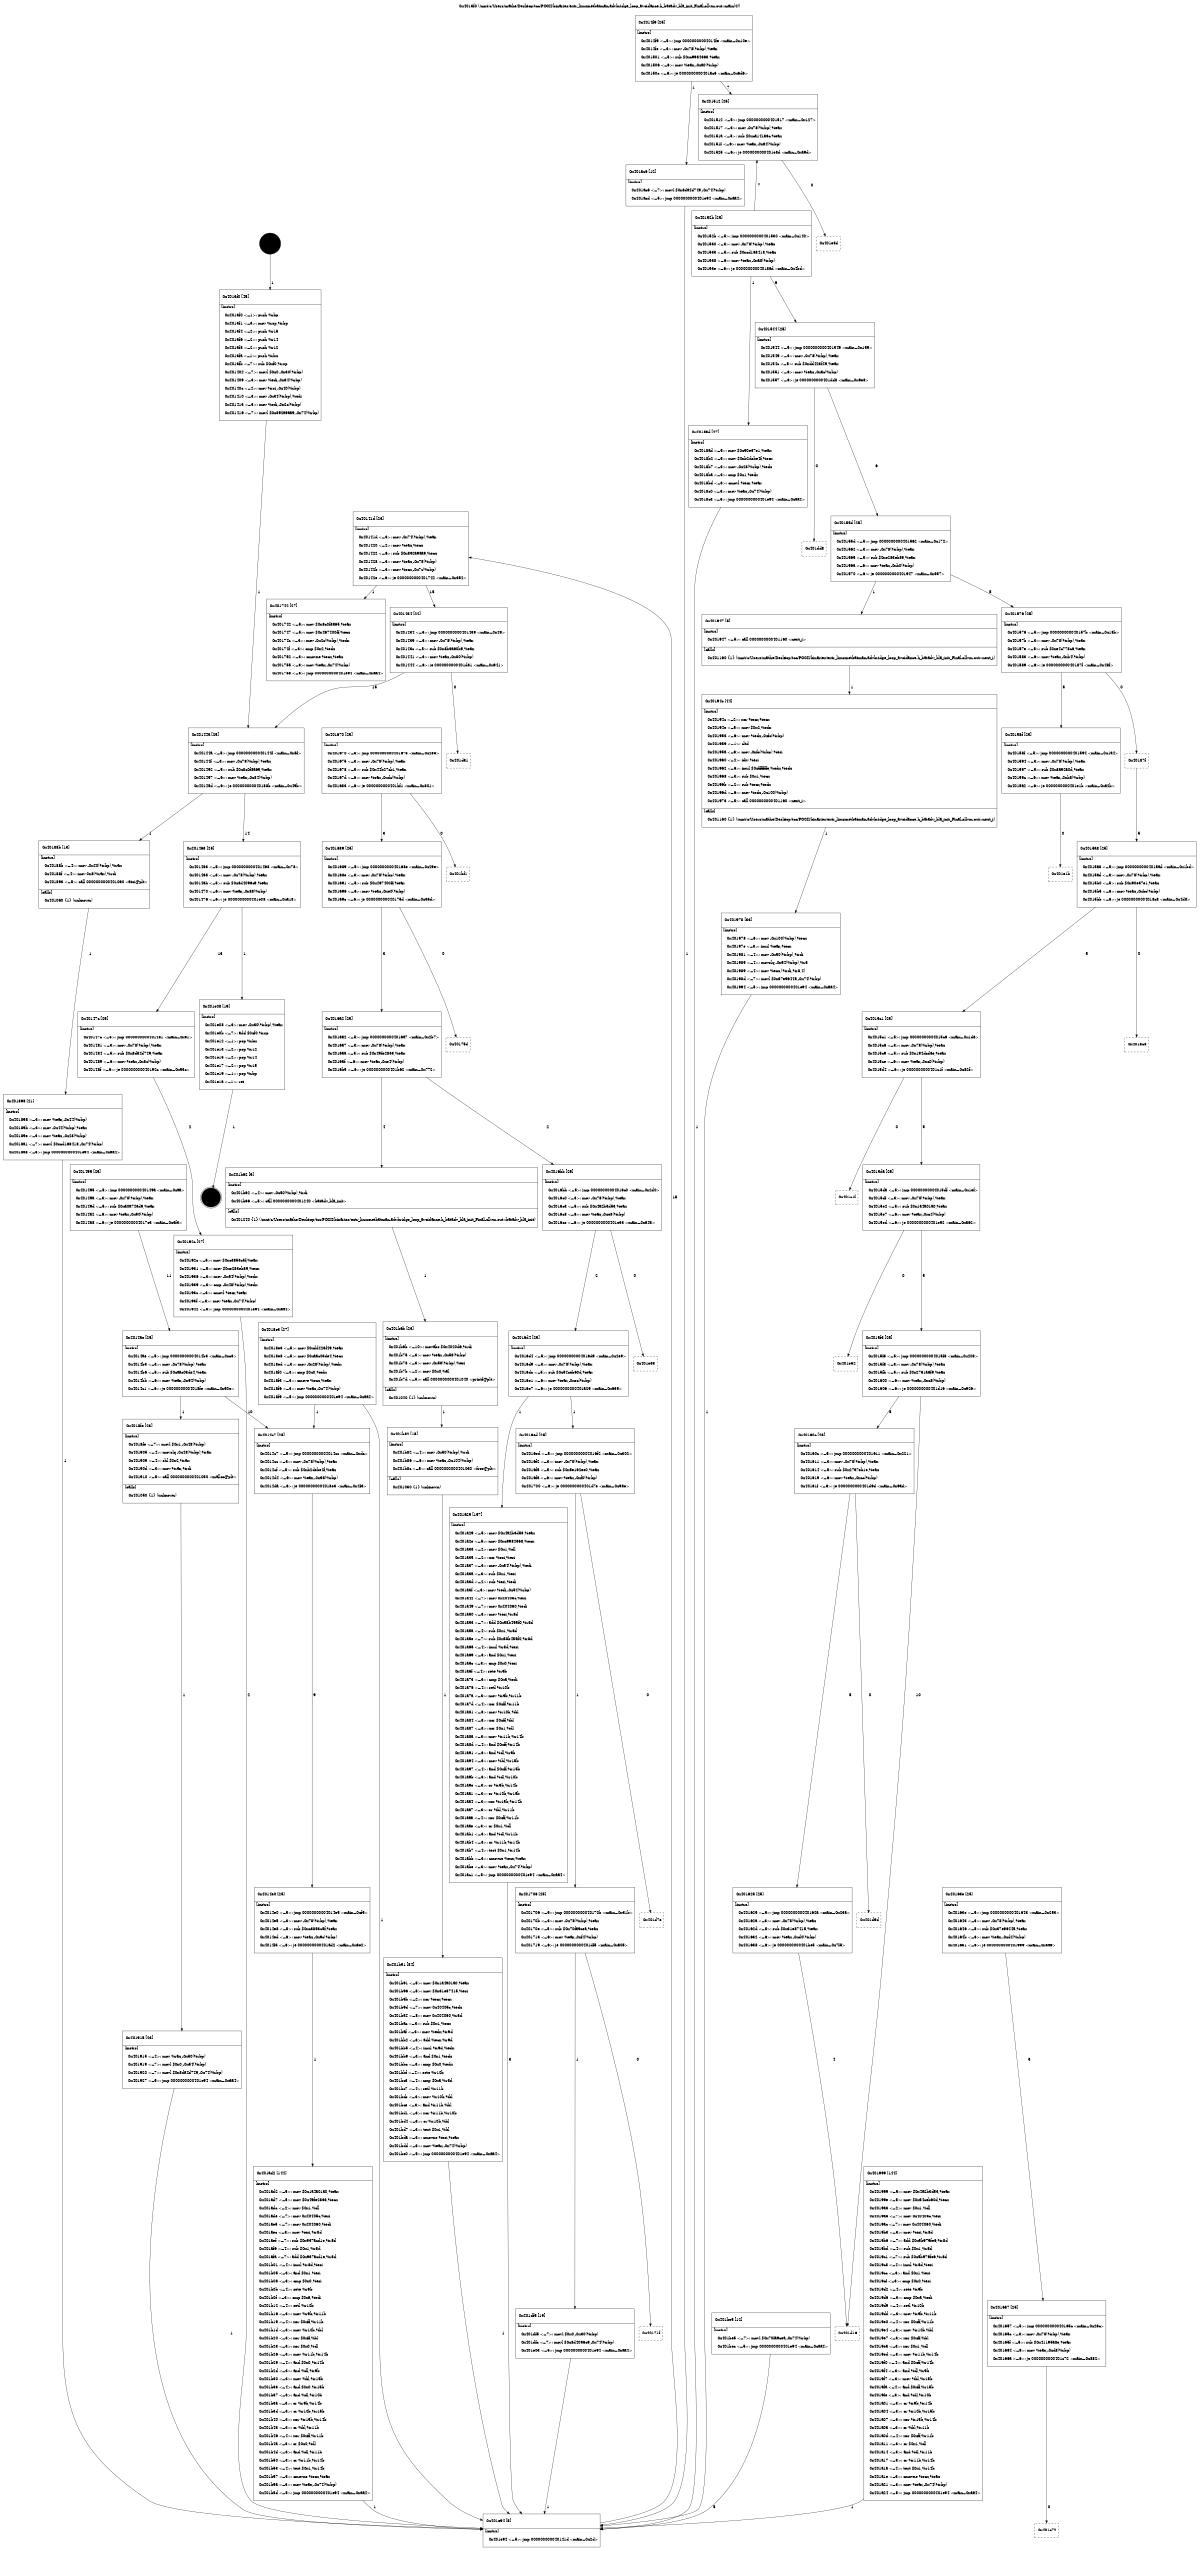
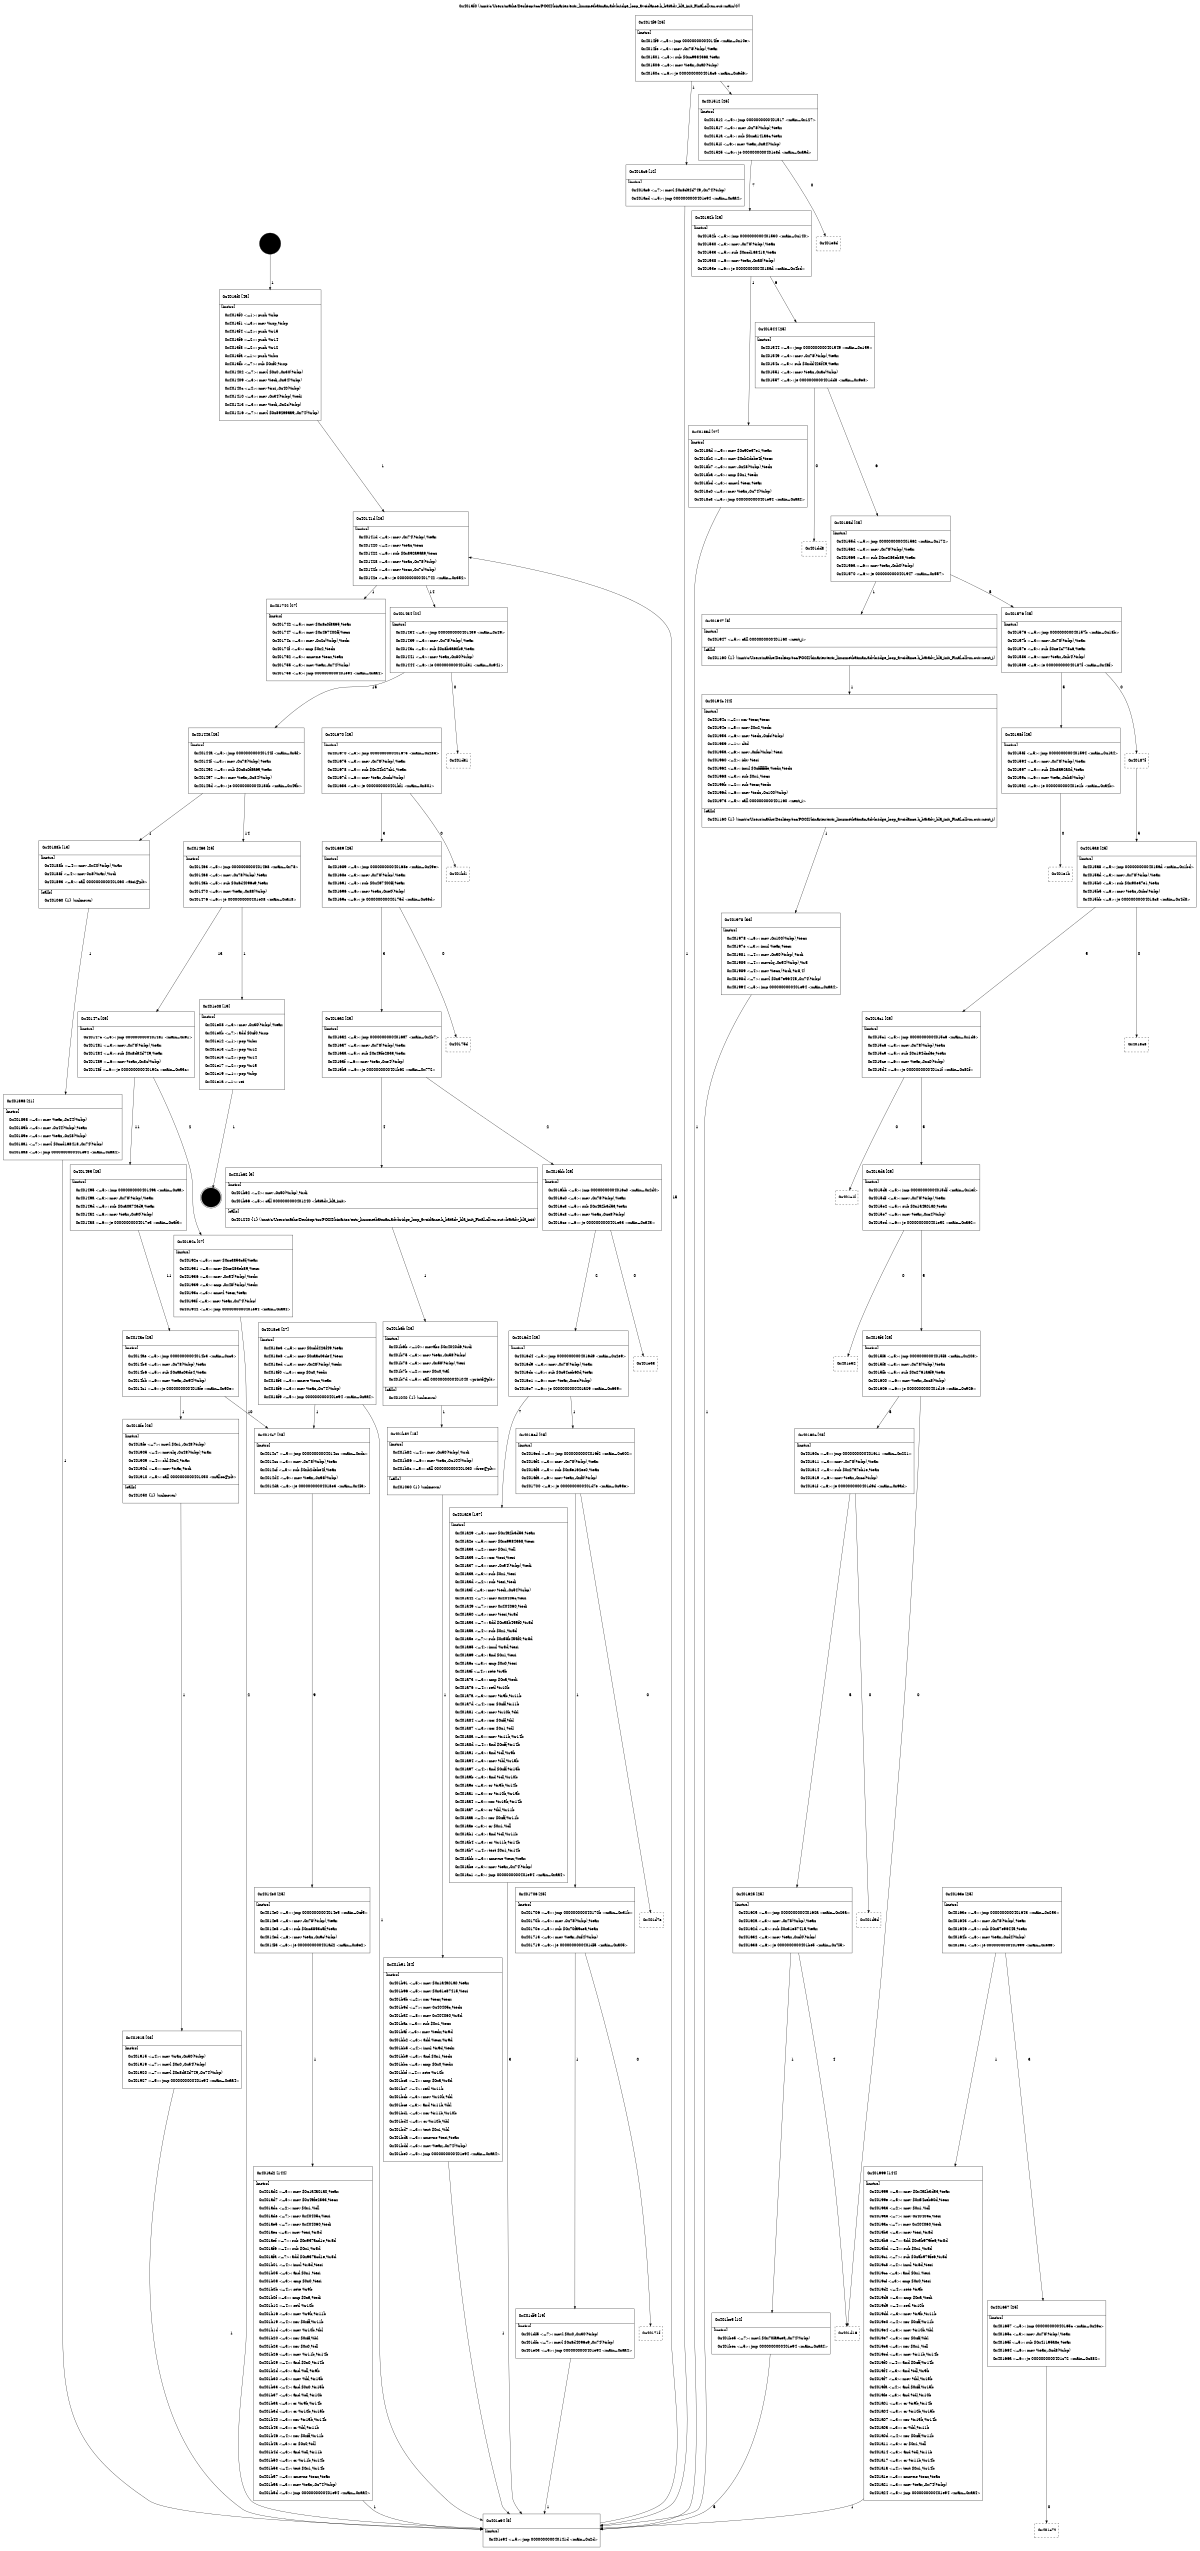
(756, 187) -> (750, 184)
(257, 573) -> (350, 465)
(431, 592) -> (431, 592)
none -> (132, 1120)
(519, 1412) -> (519, 1412)
(918, 1695) -> (918, 1695)
none -> (976, 2058)
none -> (781, 2132)
